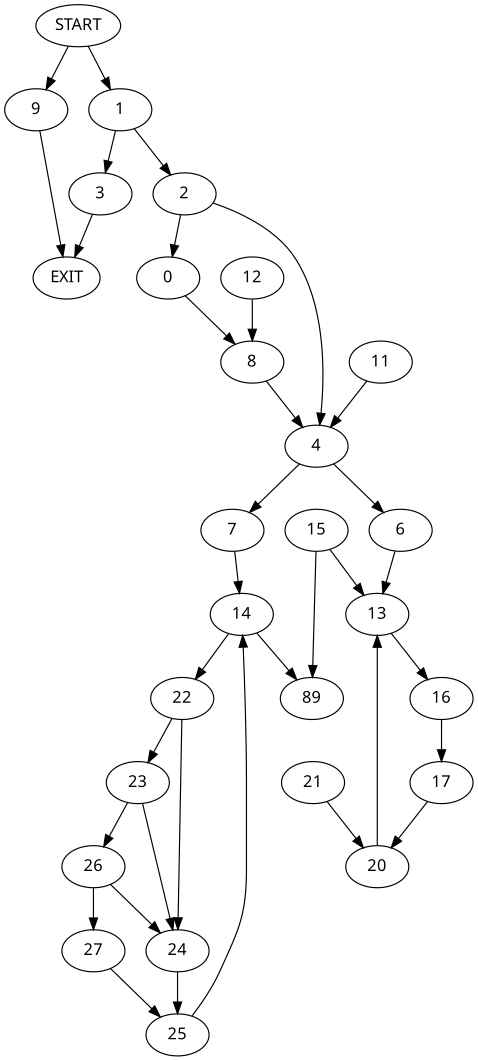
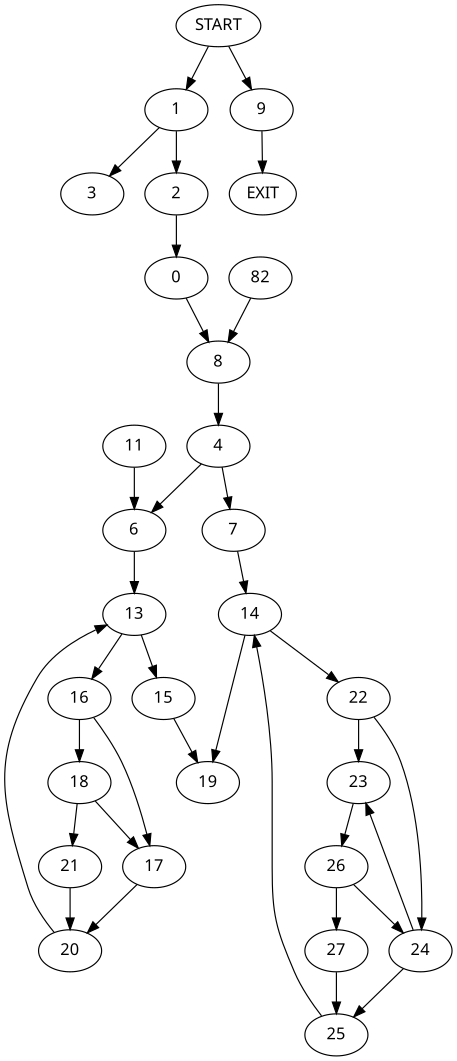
(86, 230) -> none
(252, 278) -> (260, 278)
(308, 285) -> none
(352, 400) -> (134, 483)
(343, 568) -> (147, 651)
(312, 698) -> (208, 783)
none -> (79, 783)
(156, 861) -> (392, 872)
